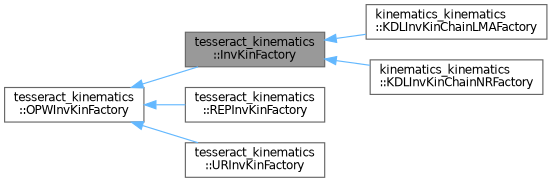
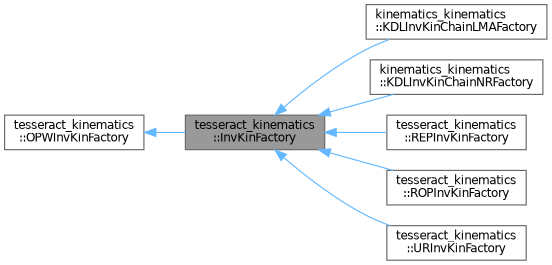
(171, 105) -> (362, 132)
(170, 134) -> (334, 196)
none -> (457, 188)
